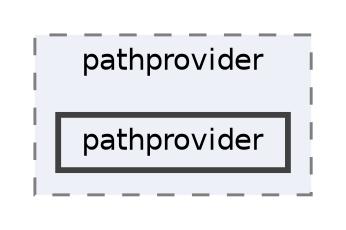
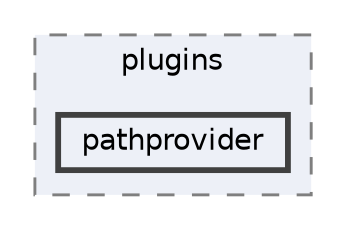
(173, 63) -> (173, 63)
